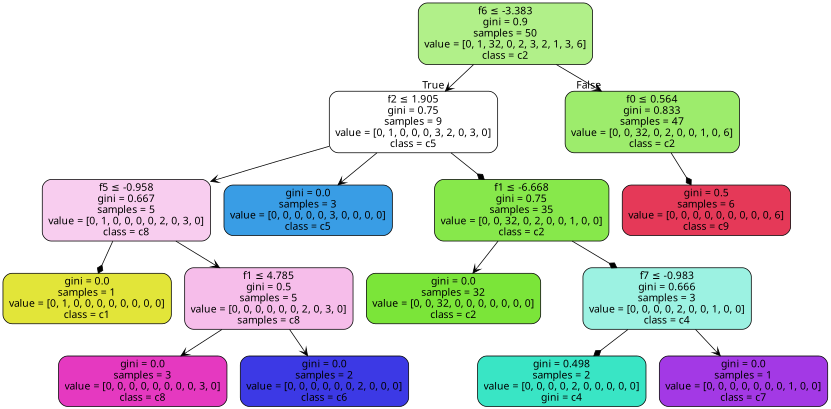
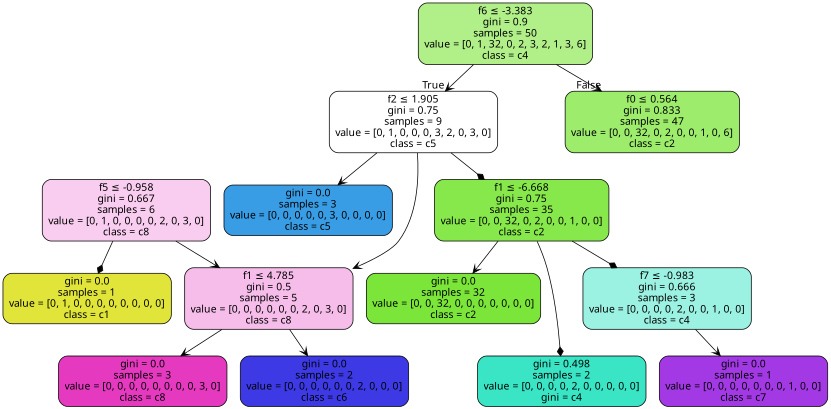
(505, 56) -> (505, 56)
(273, 162) -> (409, 221)
(126, 210) -> (126, 210)
(706, 210) -> none
(269, 320) -> (269, 320)
(614, 340) -> (553, 293)
